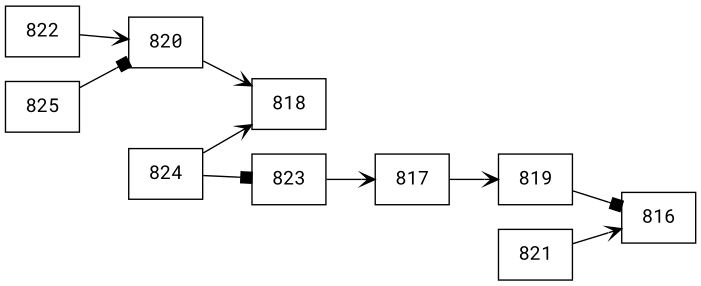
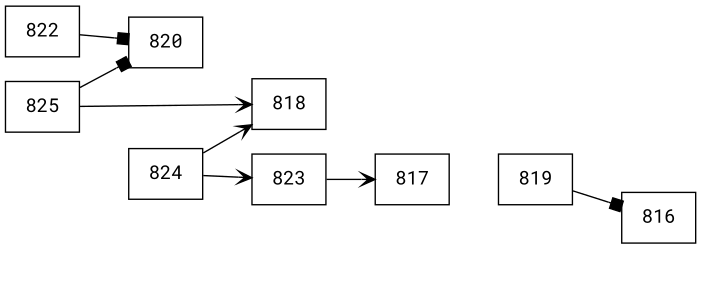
(97, 36) -> (97, 36)
(221, 70) -> (159, 106)
(221, 176) -> (221, 176)
(467, 179) -> none
(535, 255) -> none
